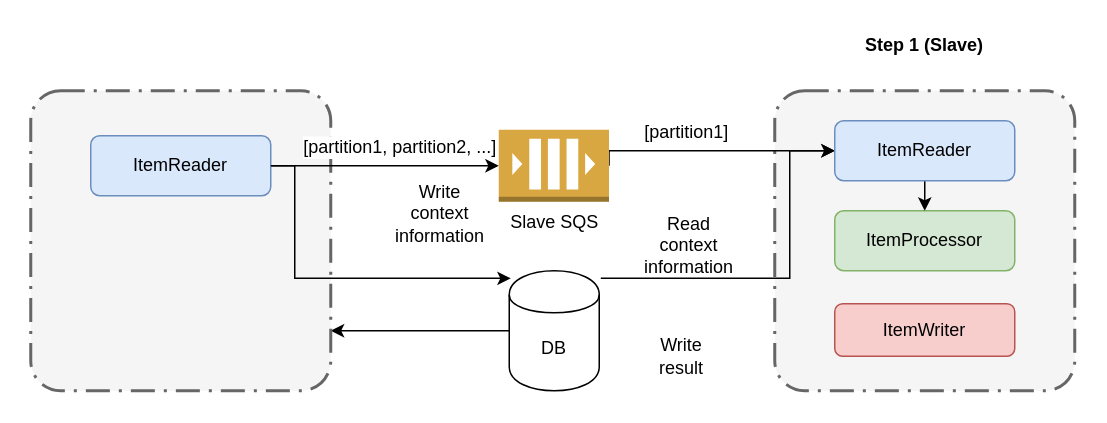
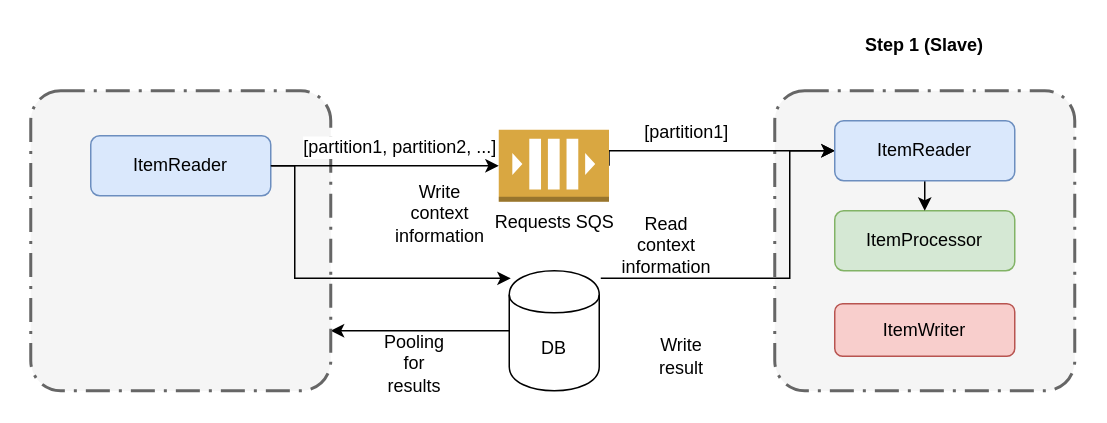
(555, 223) -> (555, 223)
(689, 245) -> (667, 245)
none -> (415, 364)
